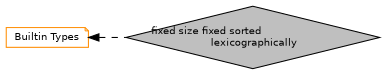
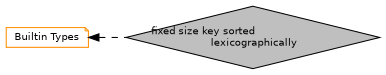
(253, 37) -> (253, 37)
